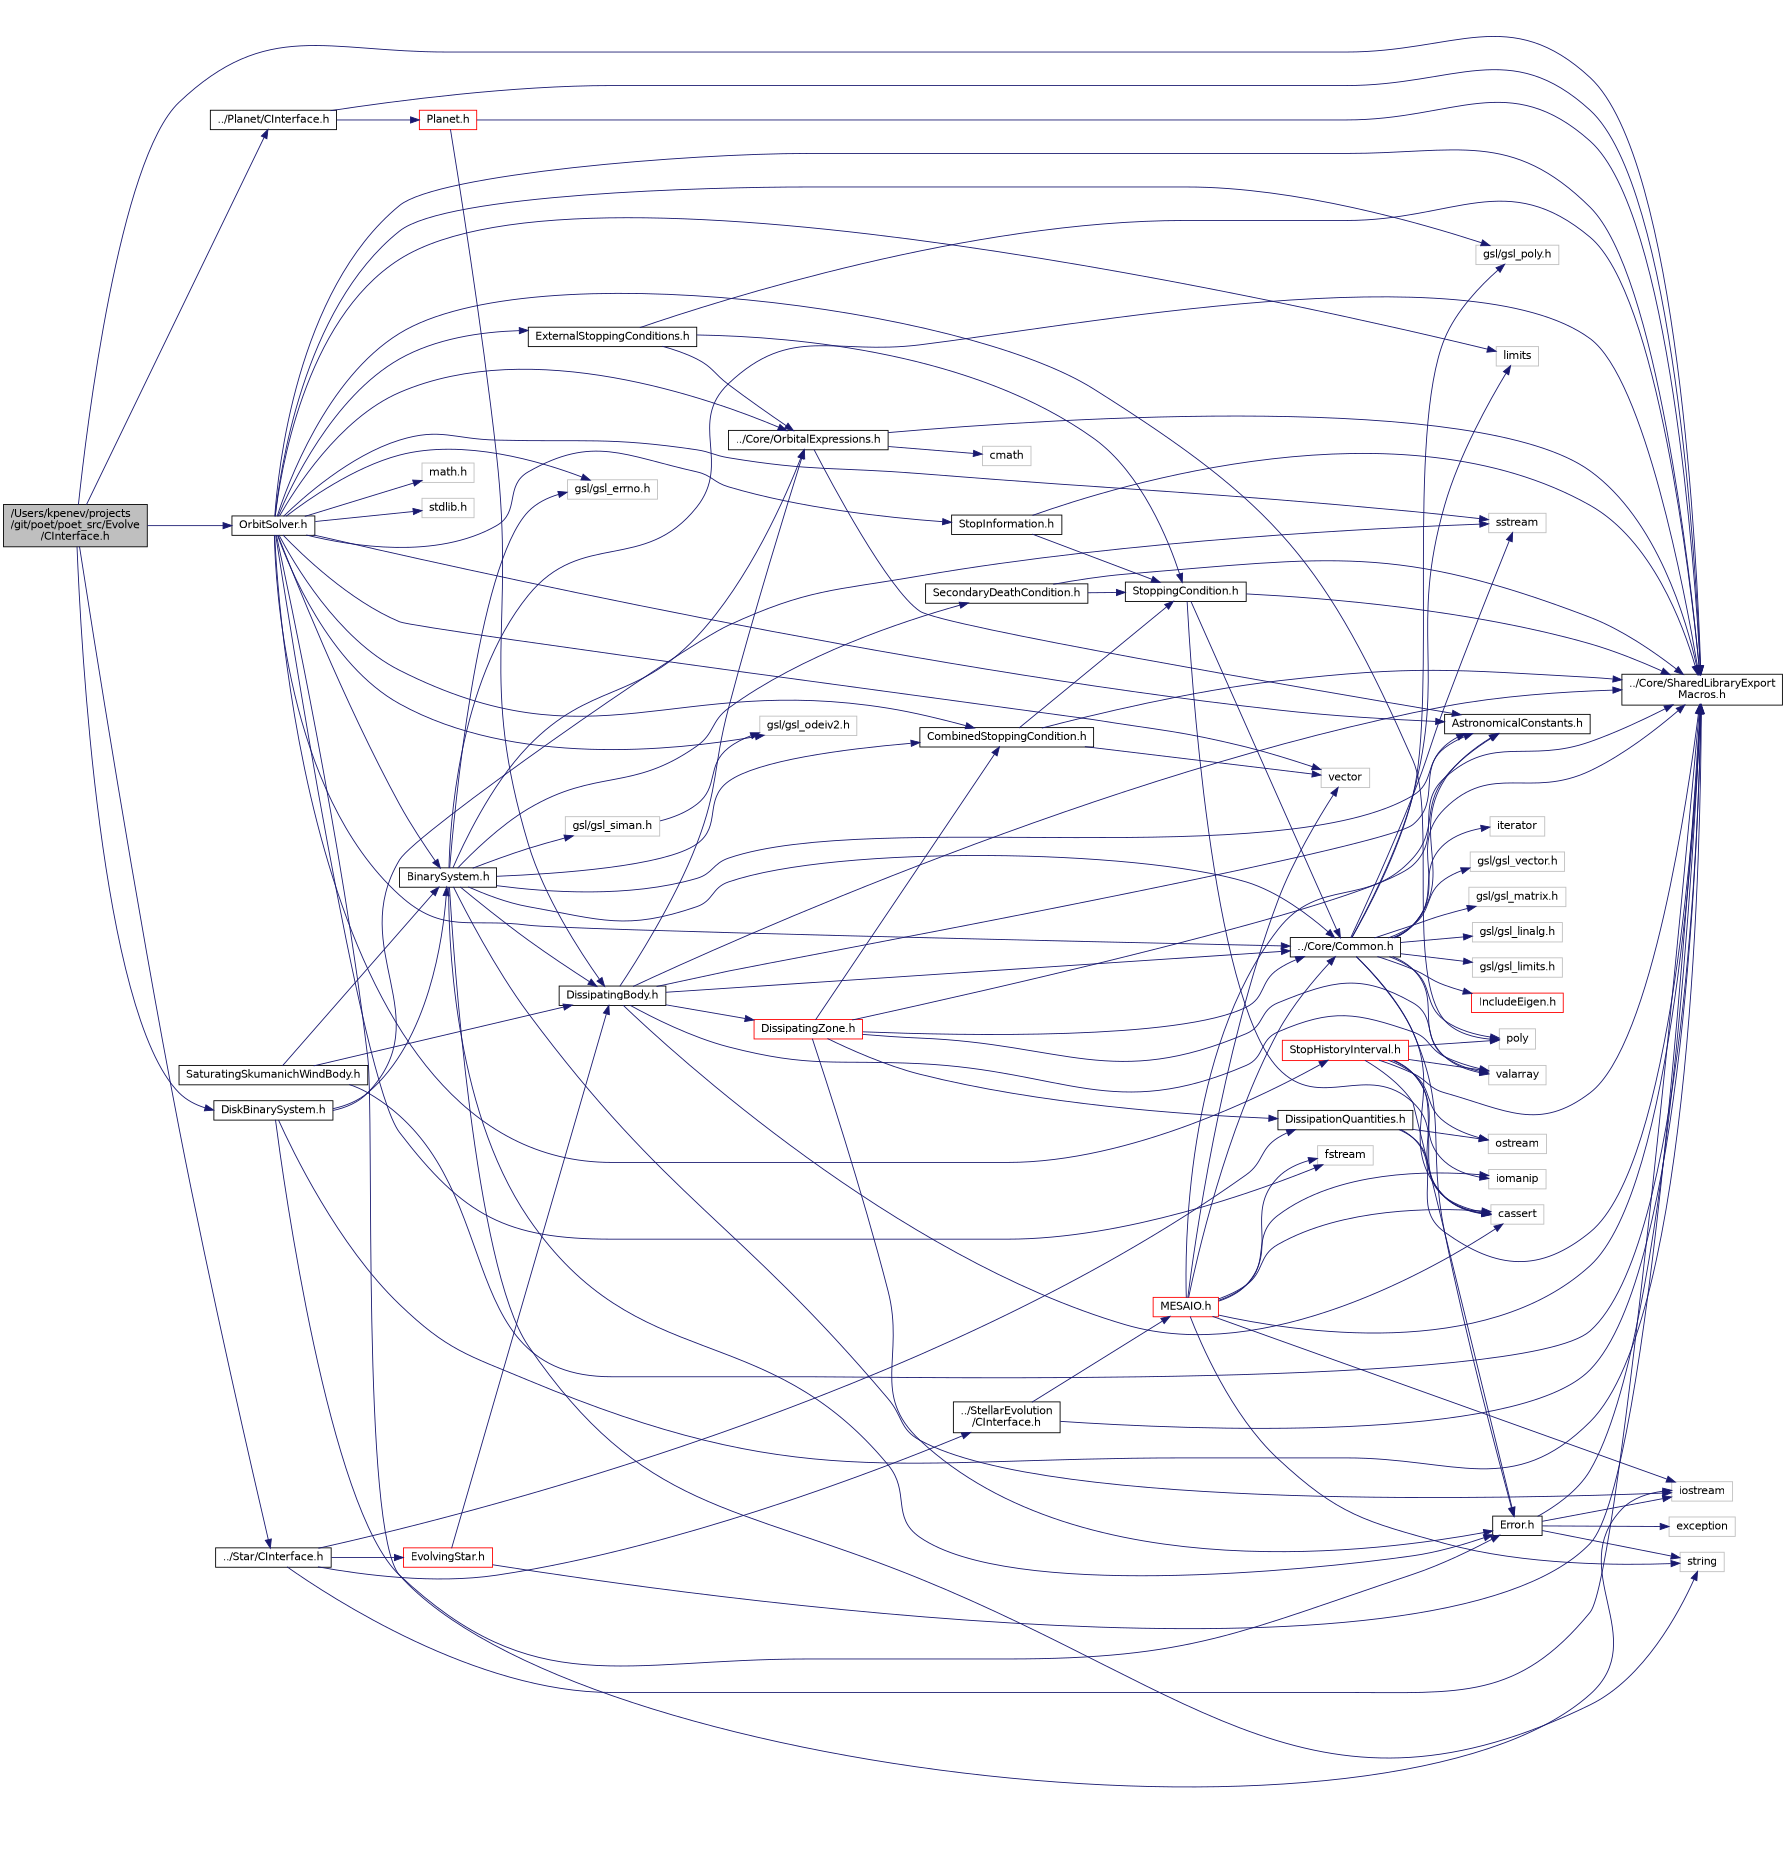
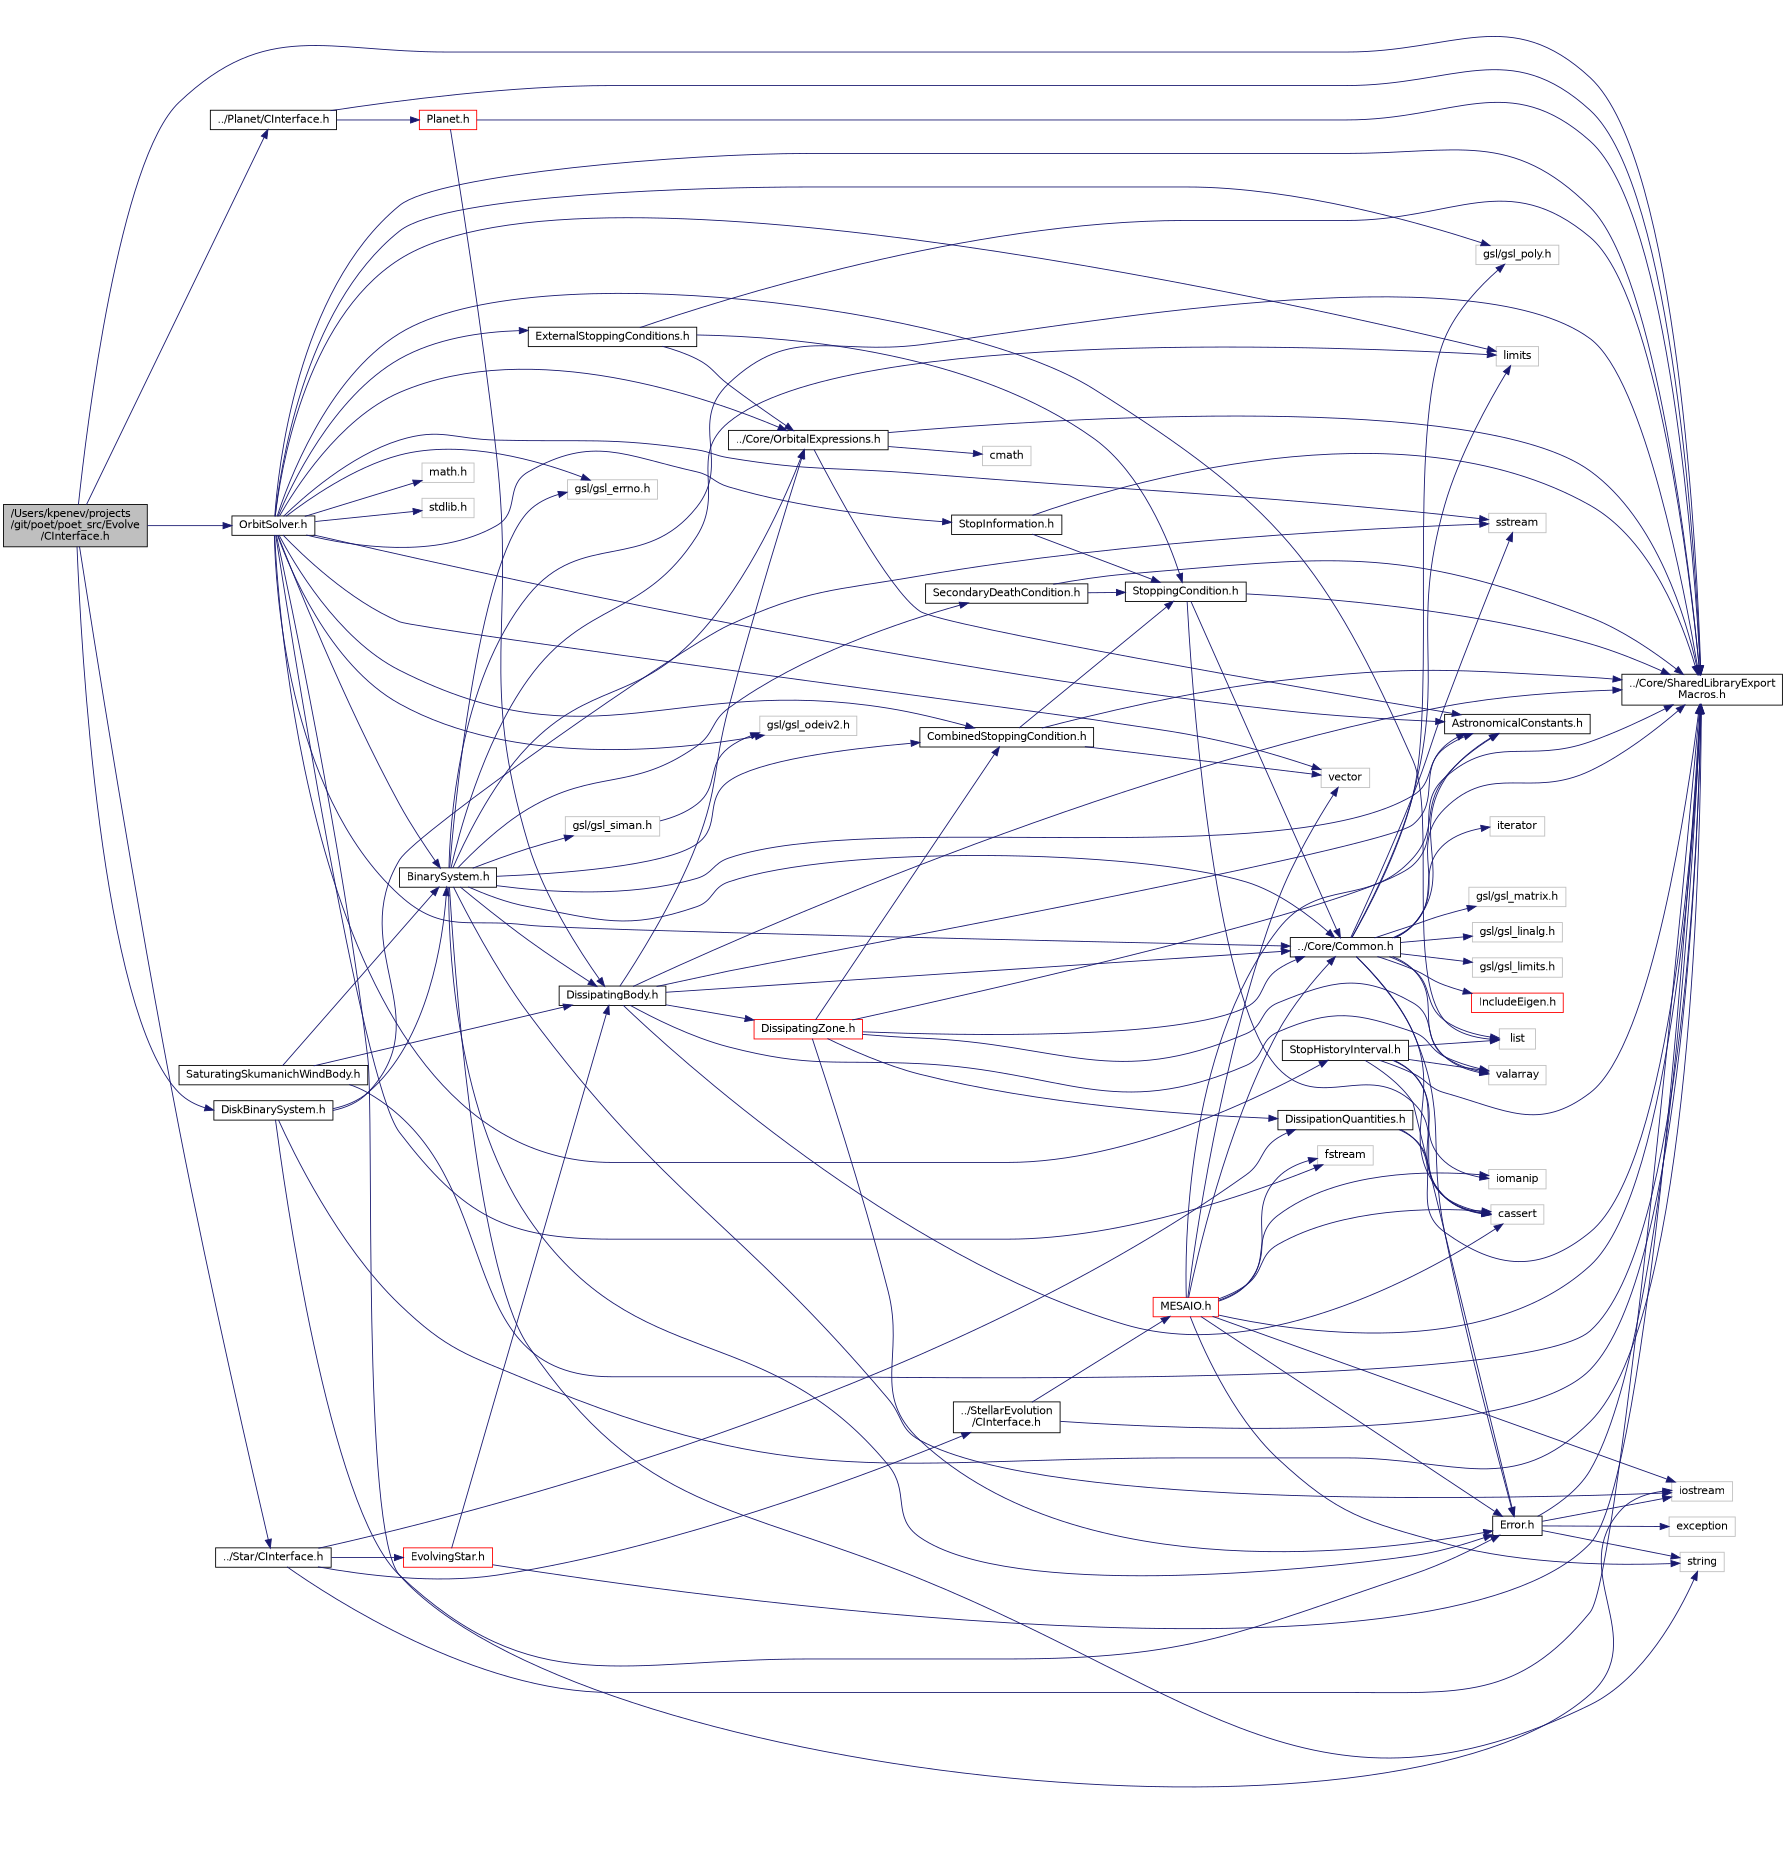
none -> (829, 382)
(1517, 862) -> none
(1517, 1039) -> (1517, 1039)
(1345, 1050) -> (1345, 1050)
(1517, 1144) -> none
none -> (1348, 1414)
